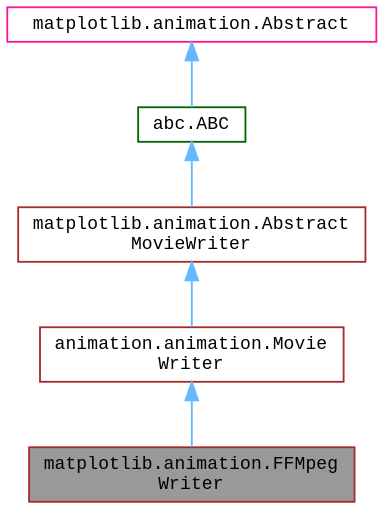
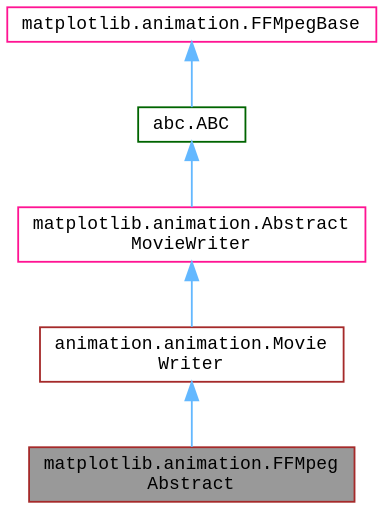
(192, 25) -> (192, 25)
(192, 235) -> (192, 235)
(192, 475) -> (192, 475)
